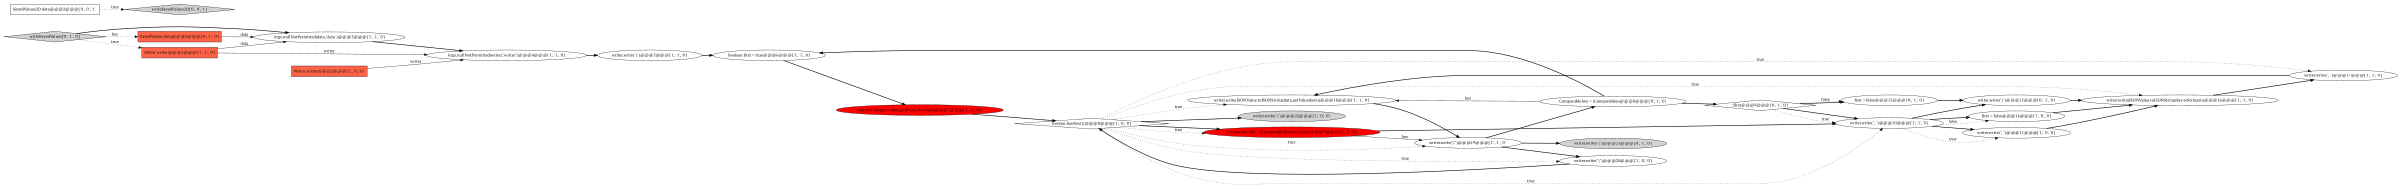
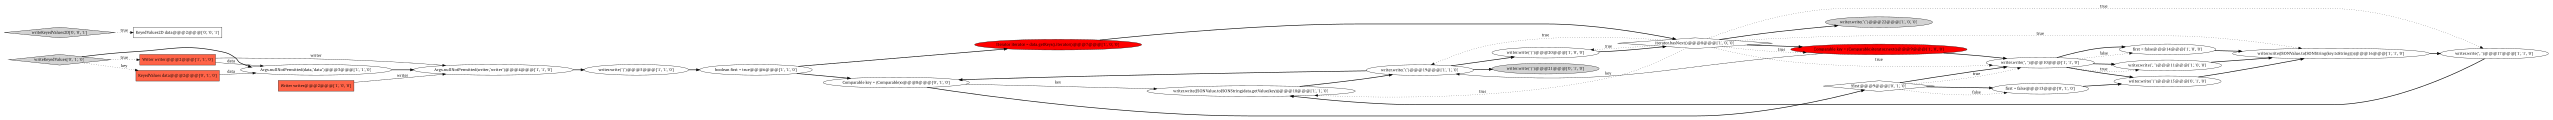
(110, 9) -> (123, 33)
(1218, 51) -> (822, 76)
